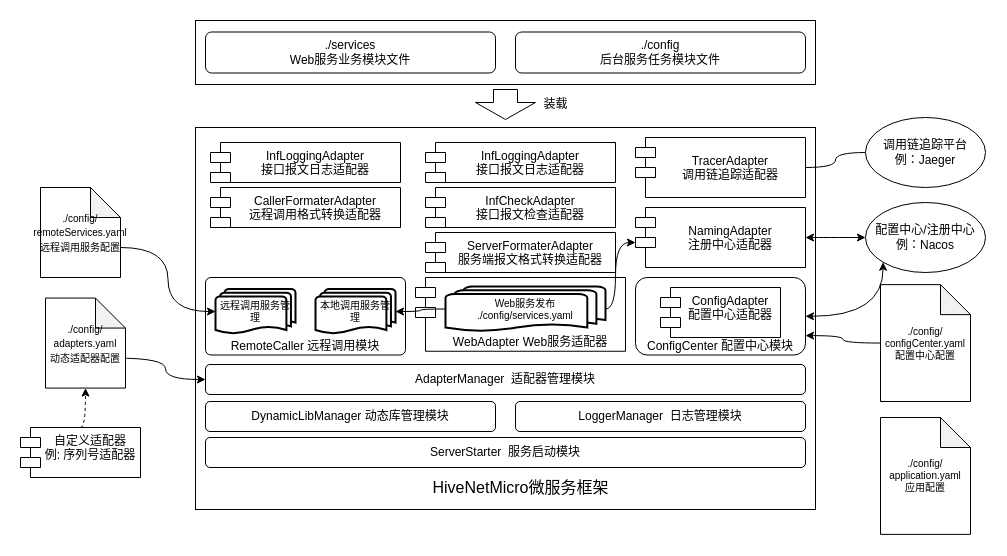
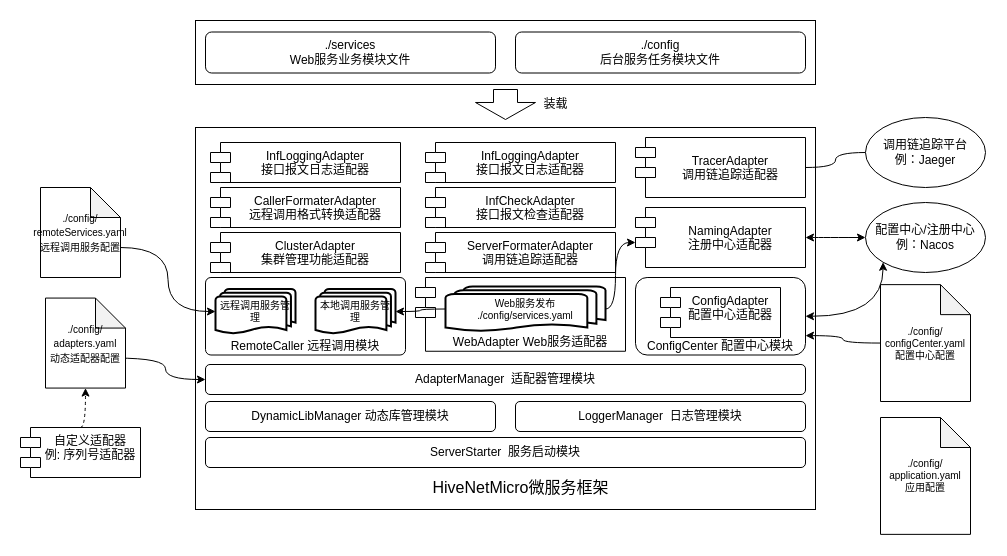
(530, 246) -> (530, 246)
none -> (306, 253)
